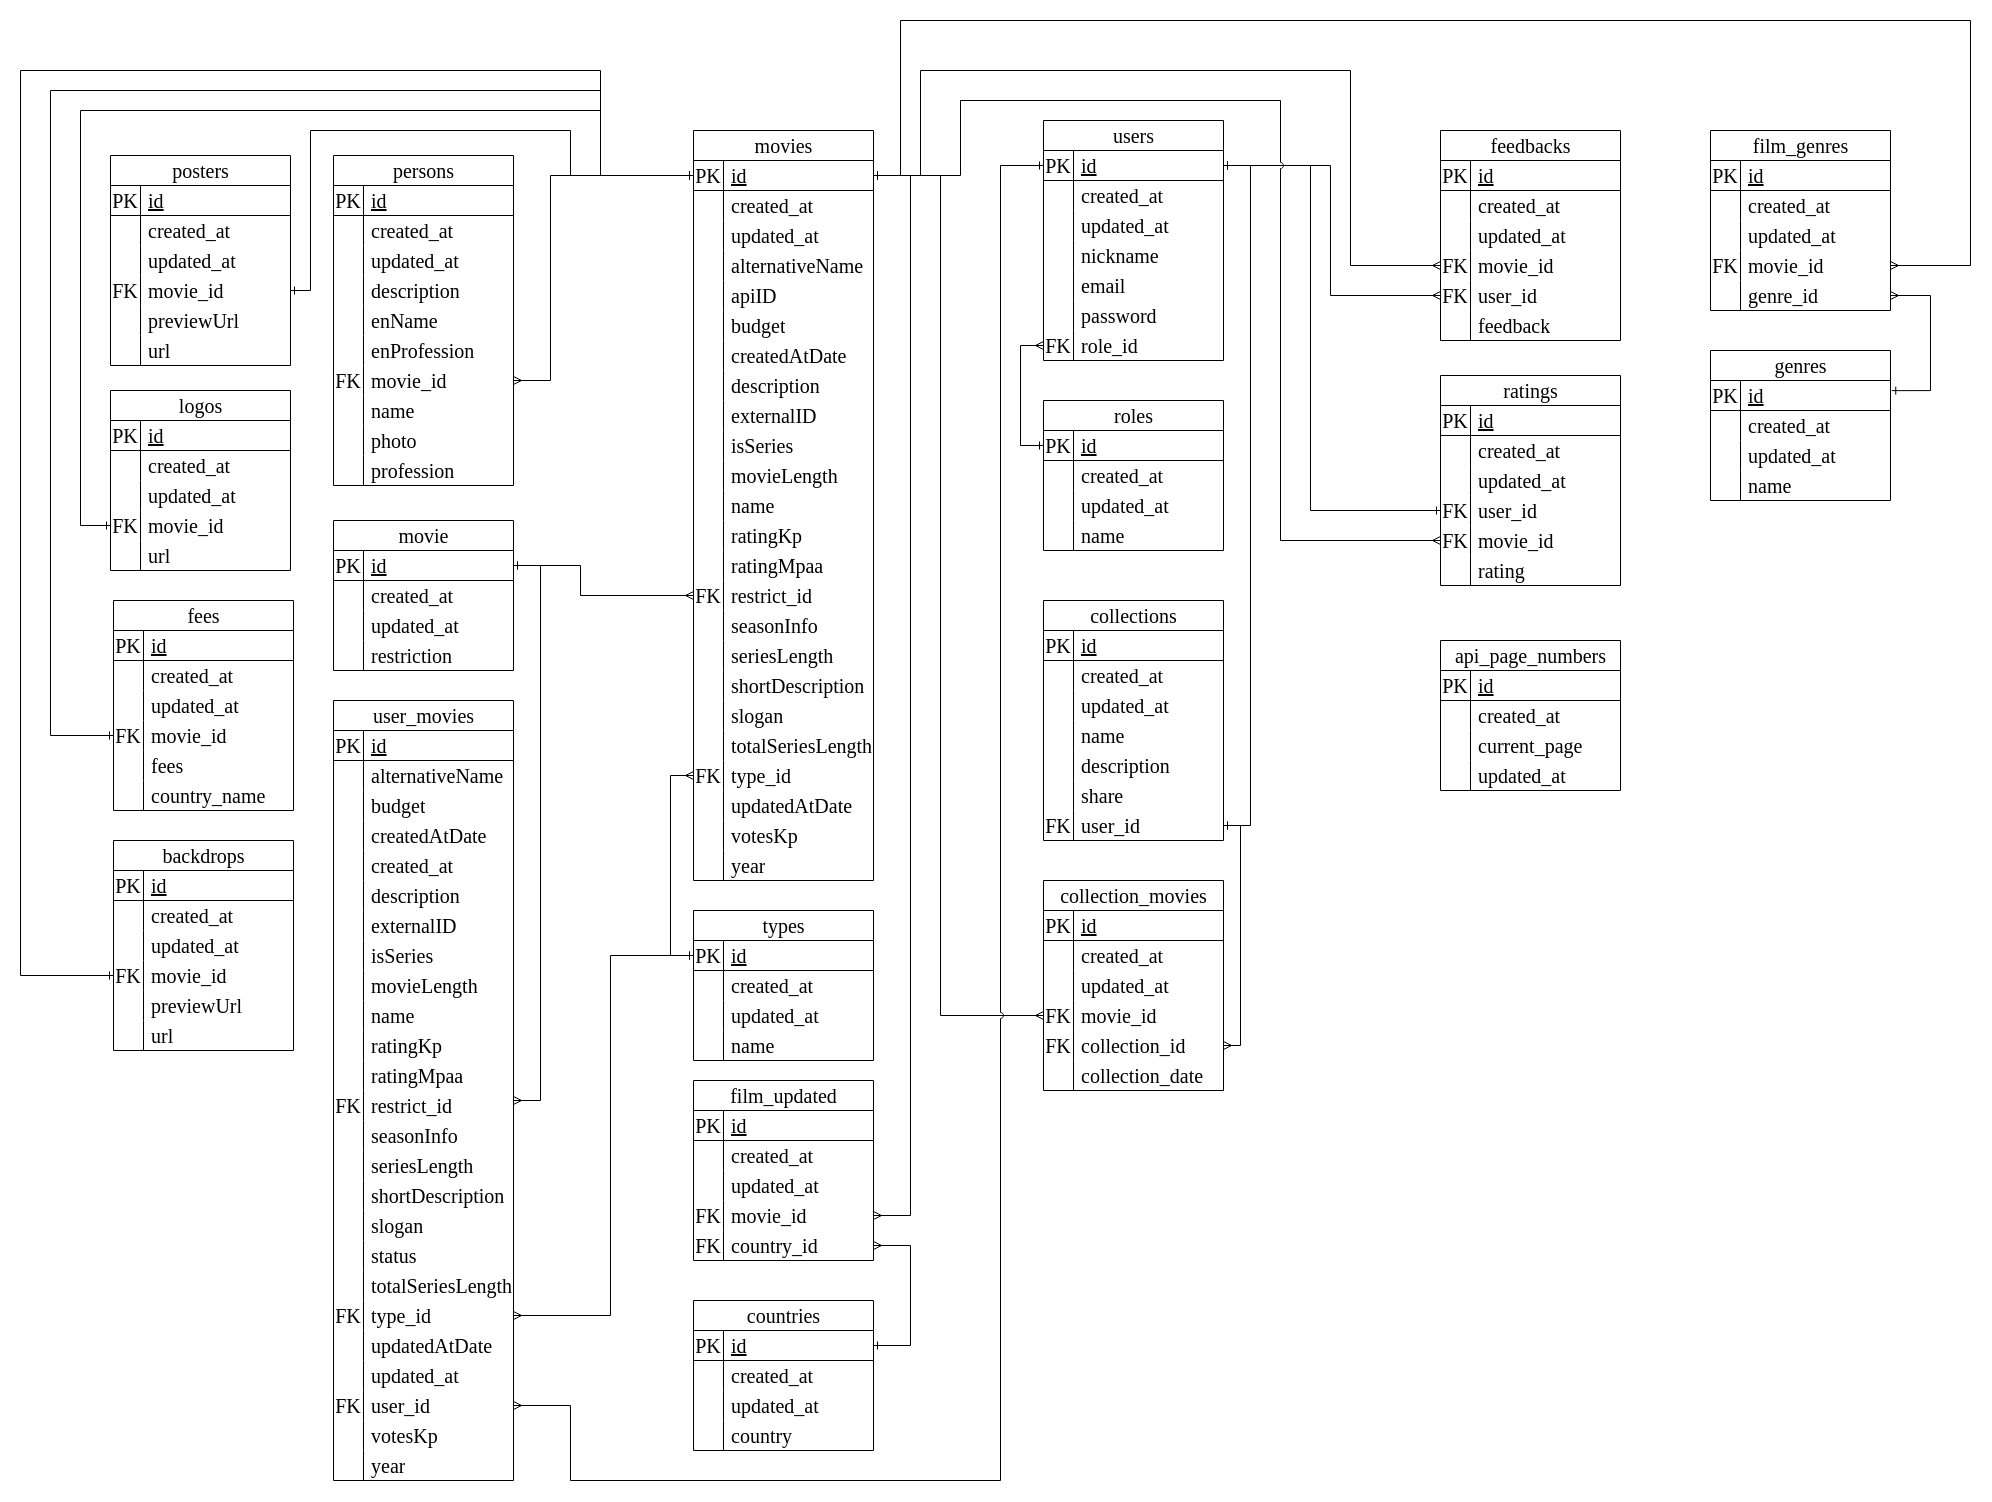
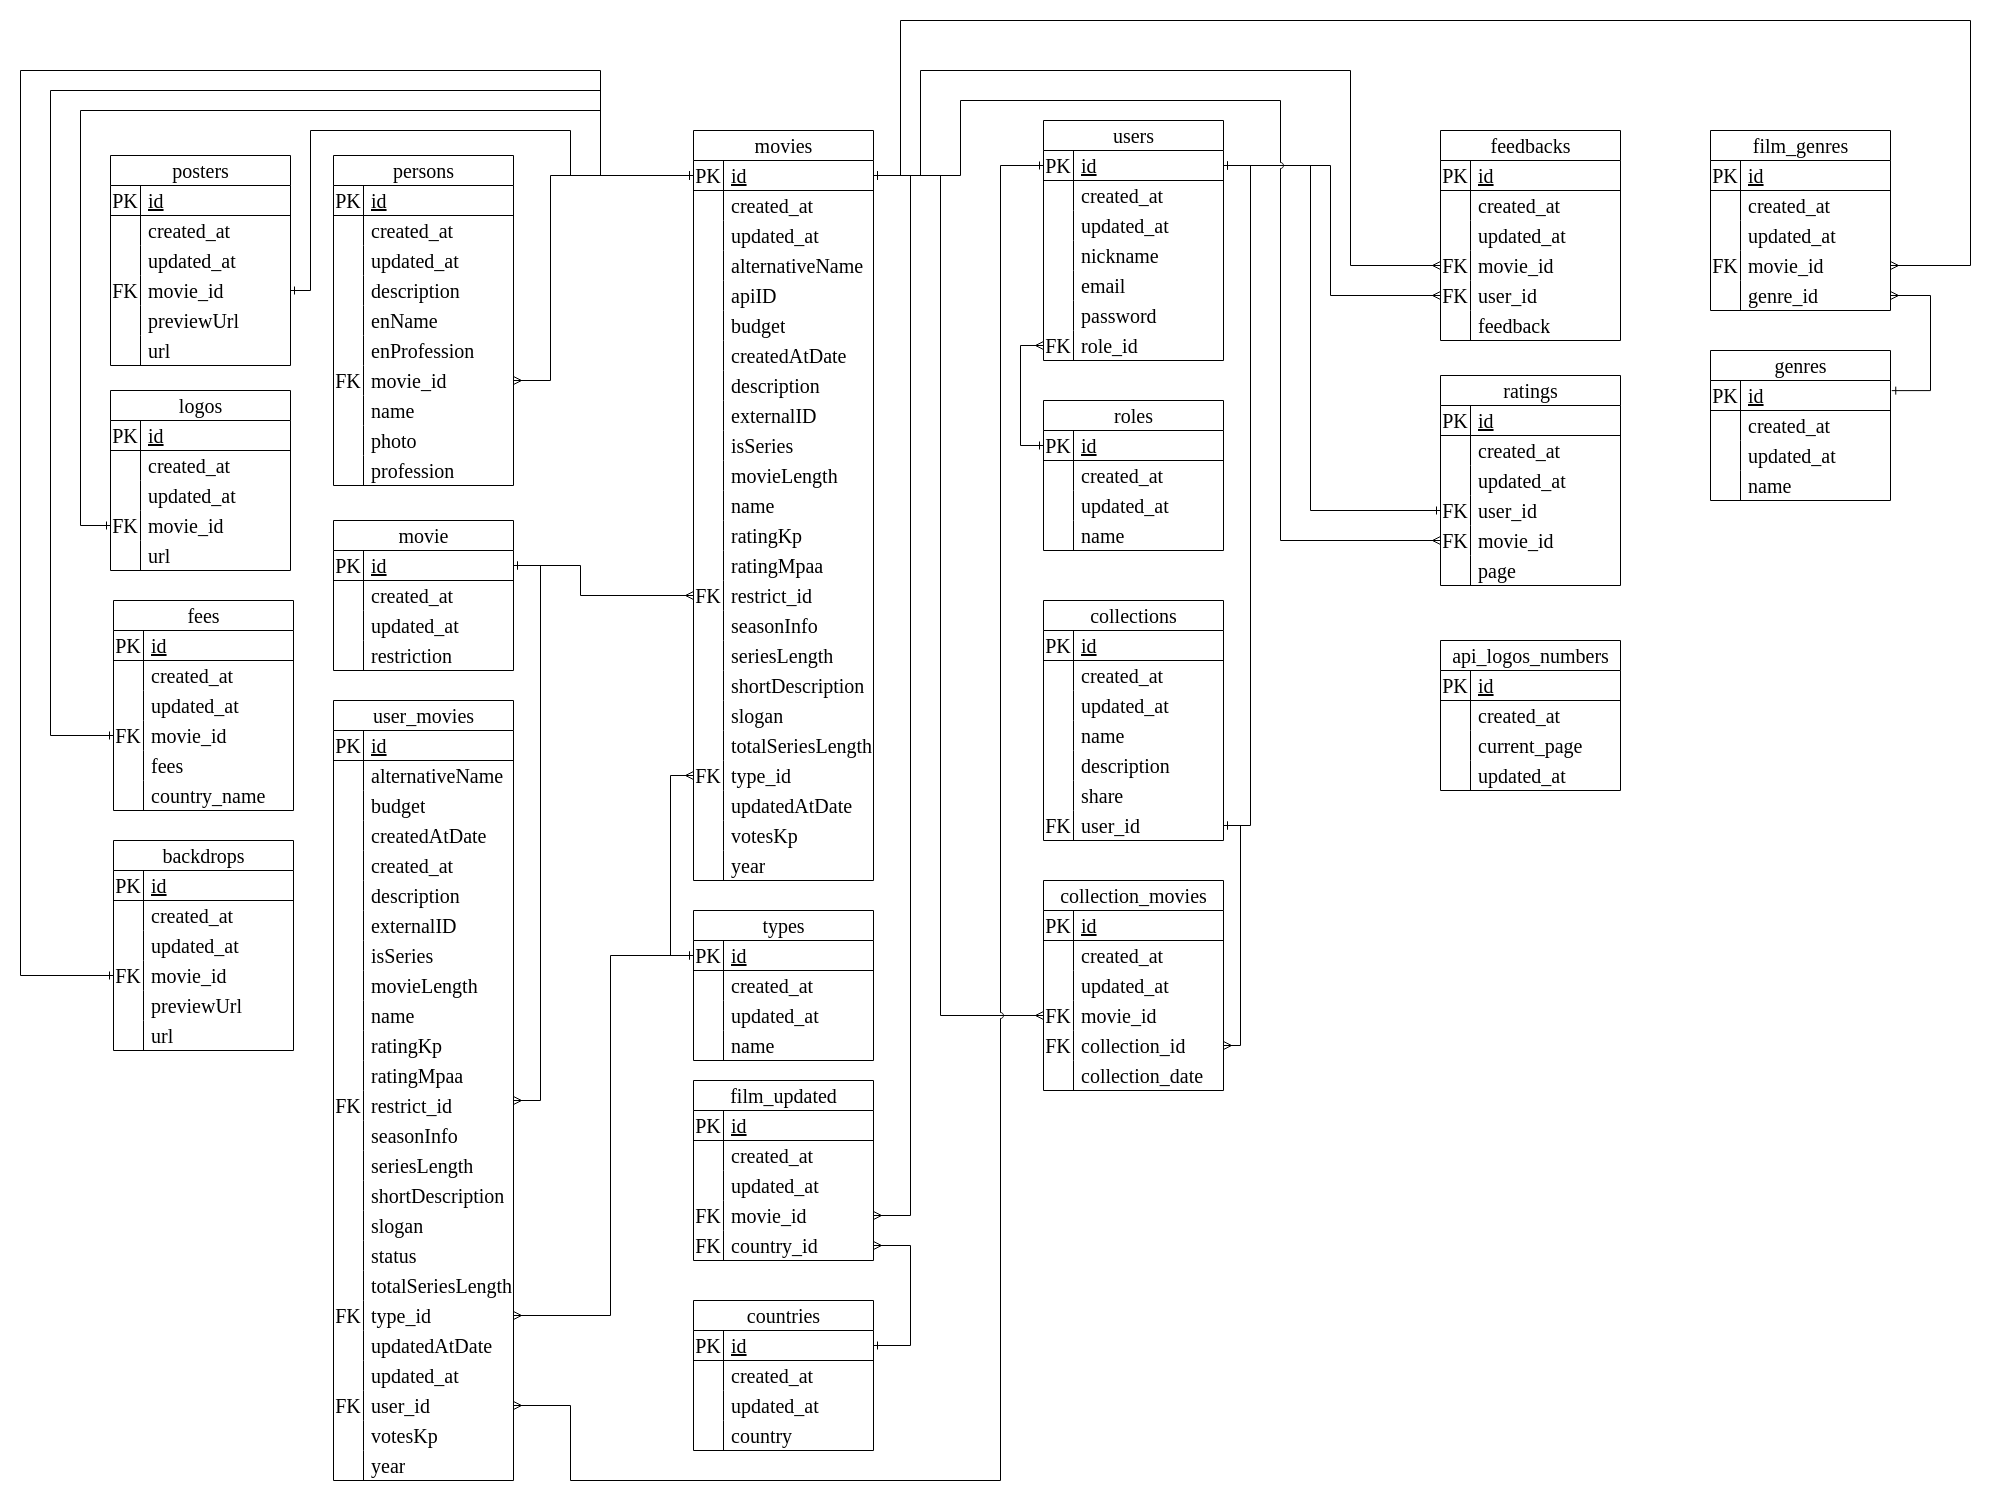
(1510, 571) -> (1501, 571)
(1531, 656) -> (1531, 656)
